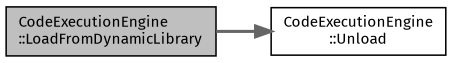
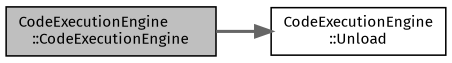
(111, 31) -> (111, 31)
